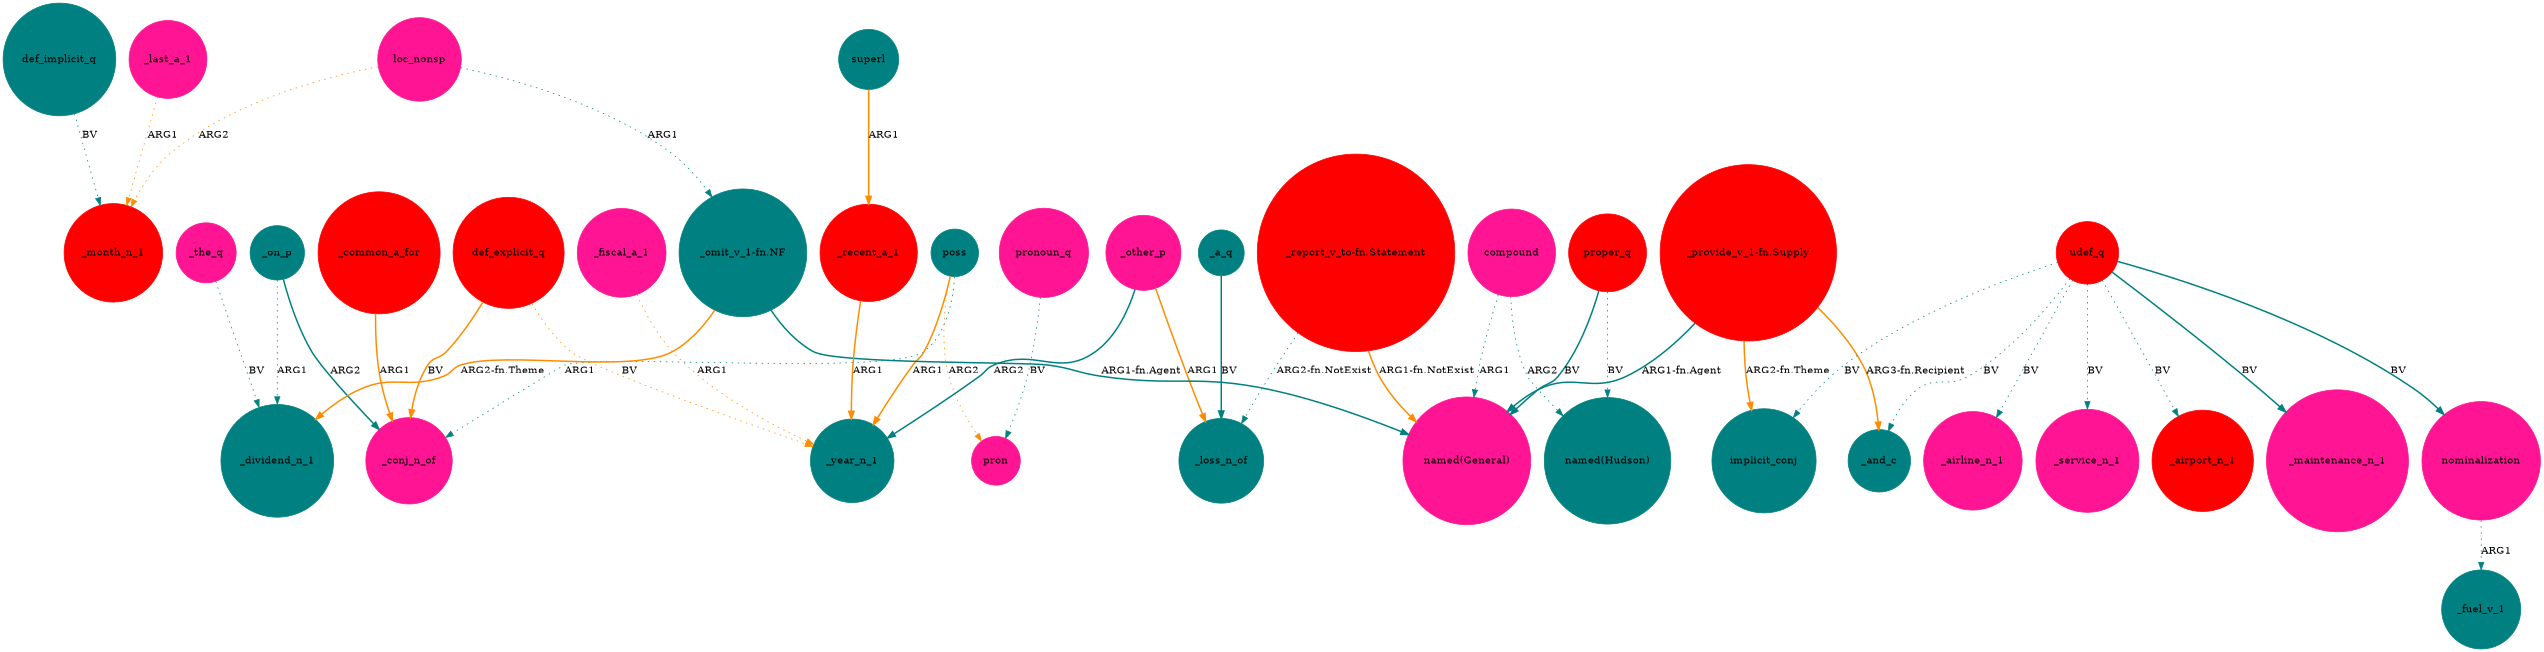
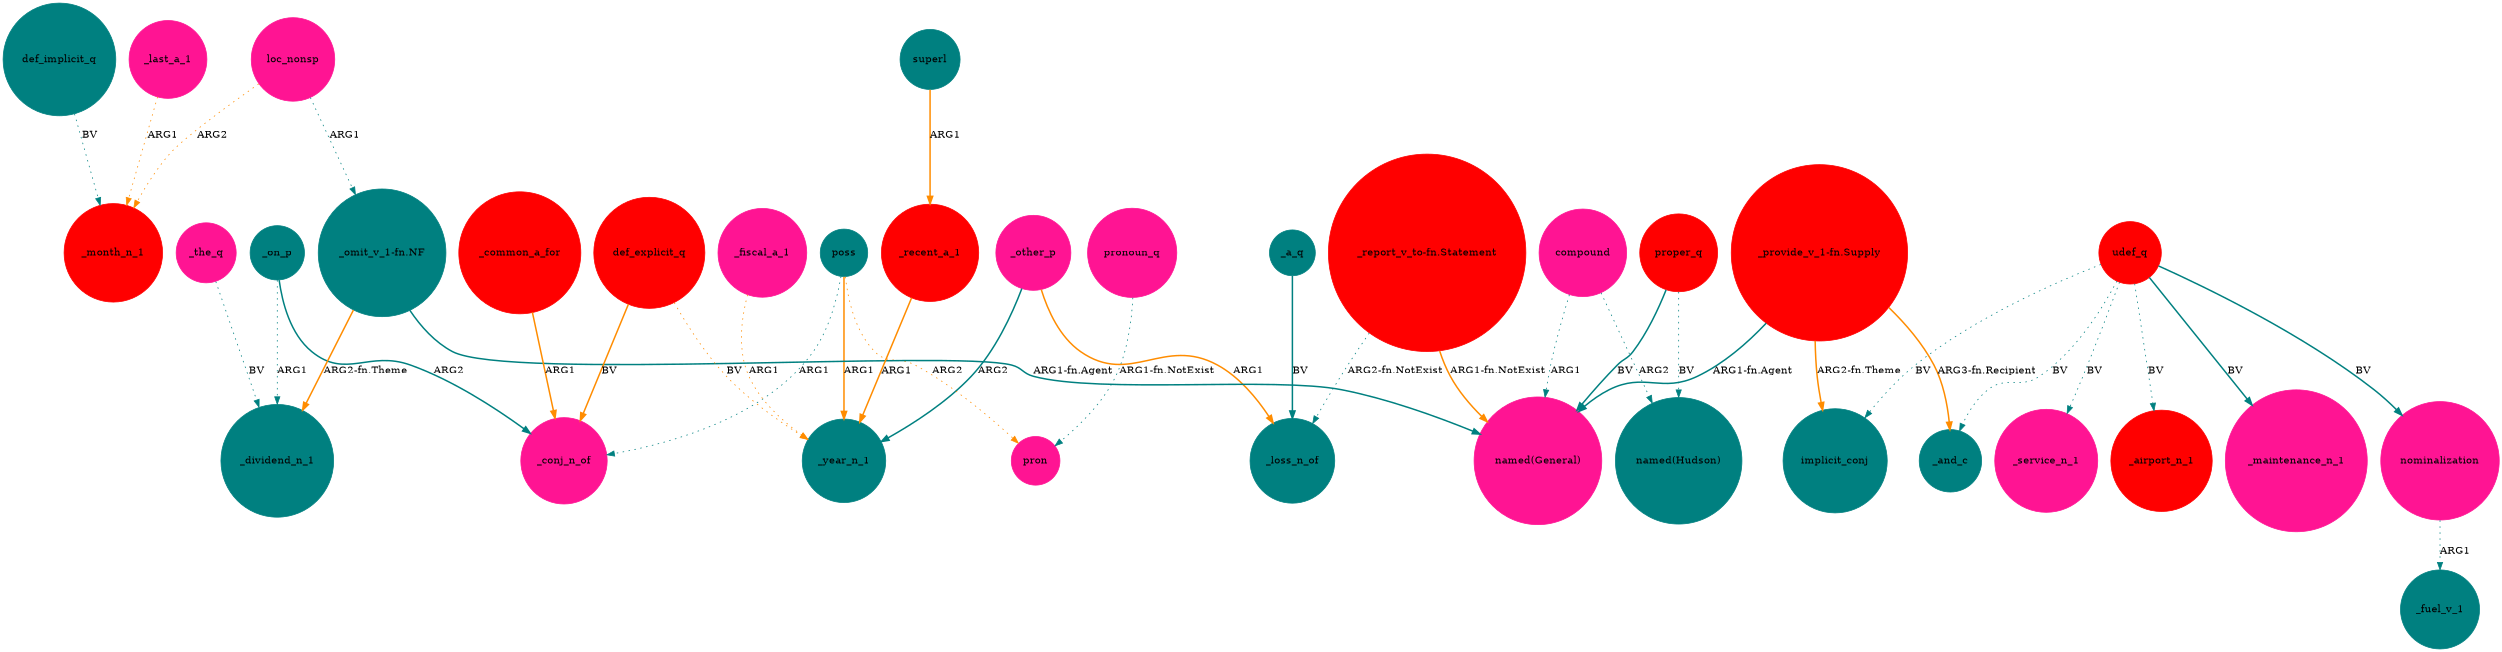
(1038, 371) -> (1167, 371)
(1973, 461) -> none
